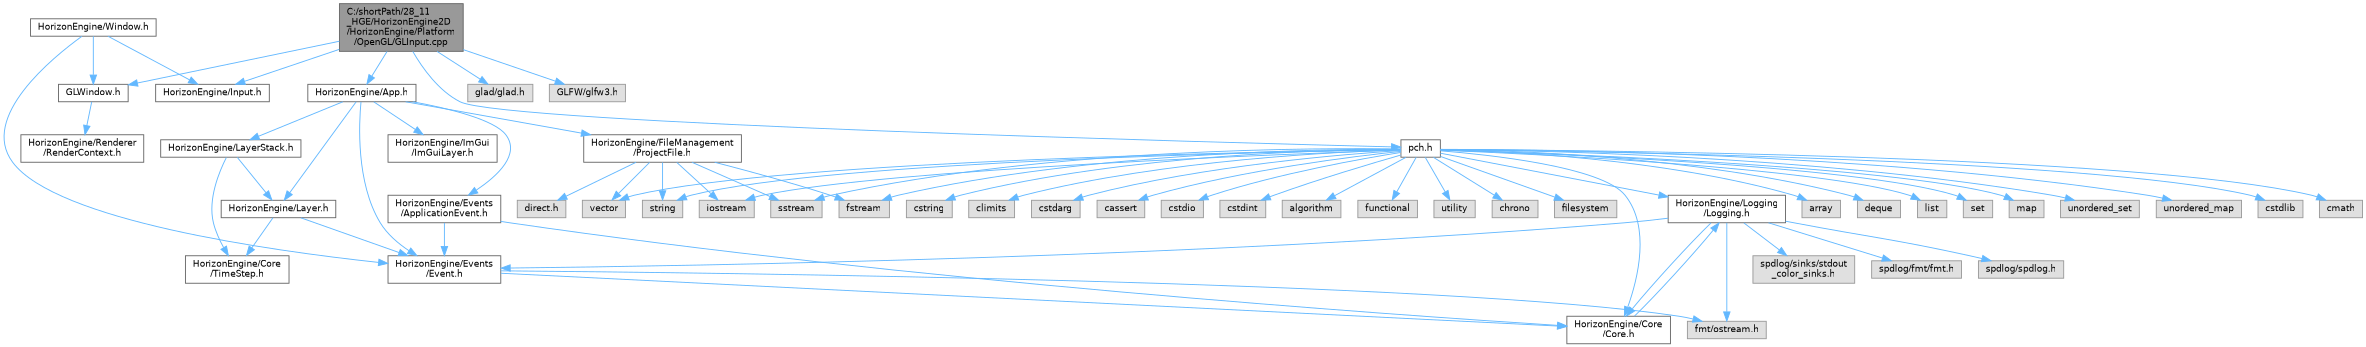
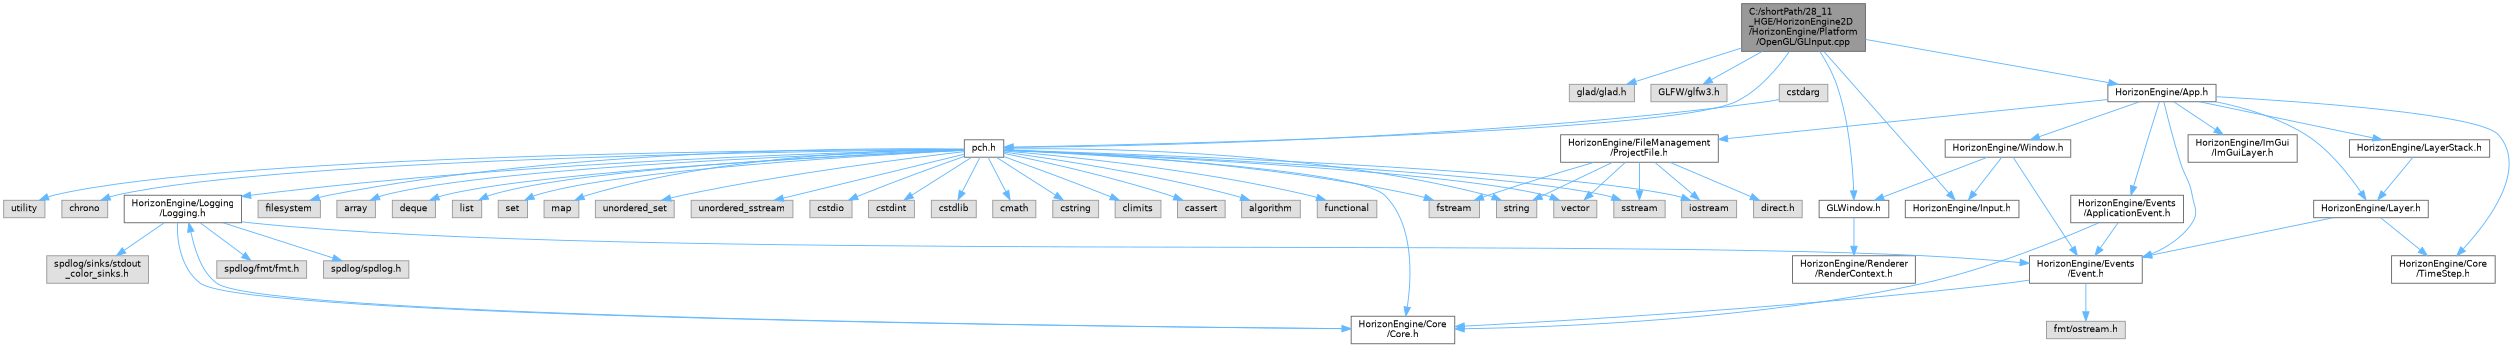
none -> (2089, 119)
(1241, 167) -> (1397, 135)
(212, 203) -> (2423, 115)
(2199, 209) -> (742, 209)
(1727, 267) -> none
